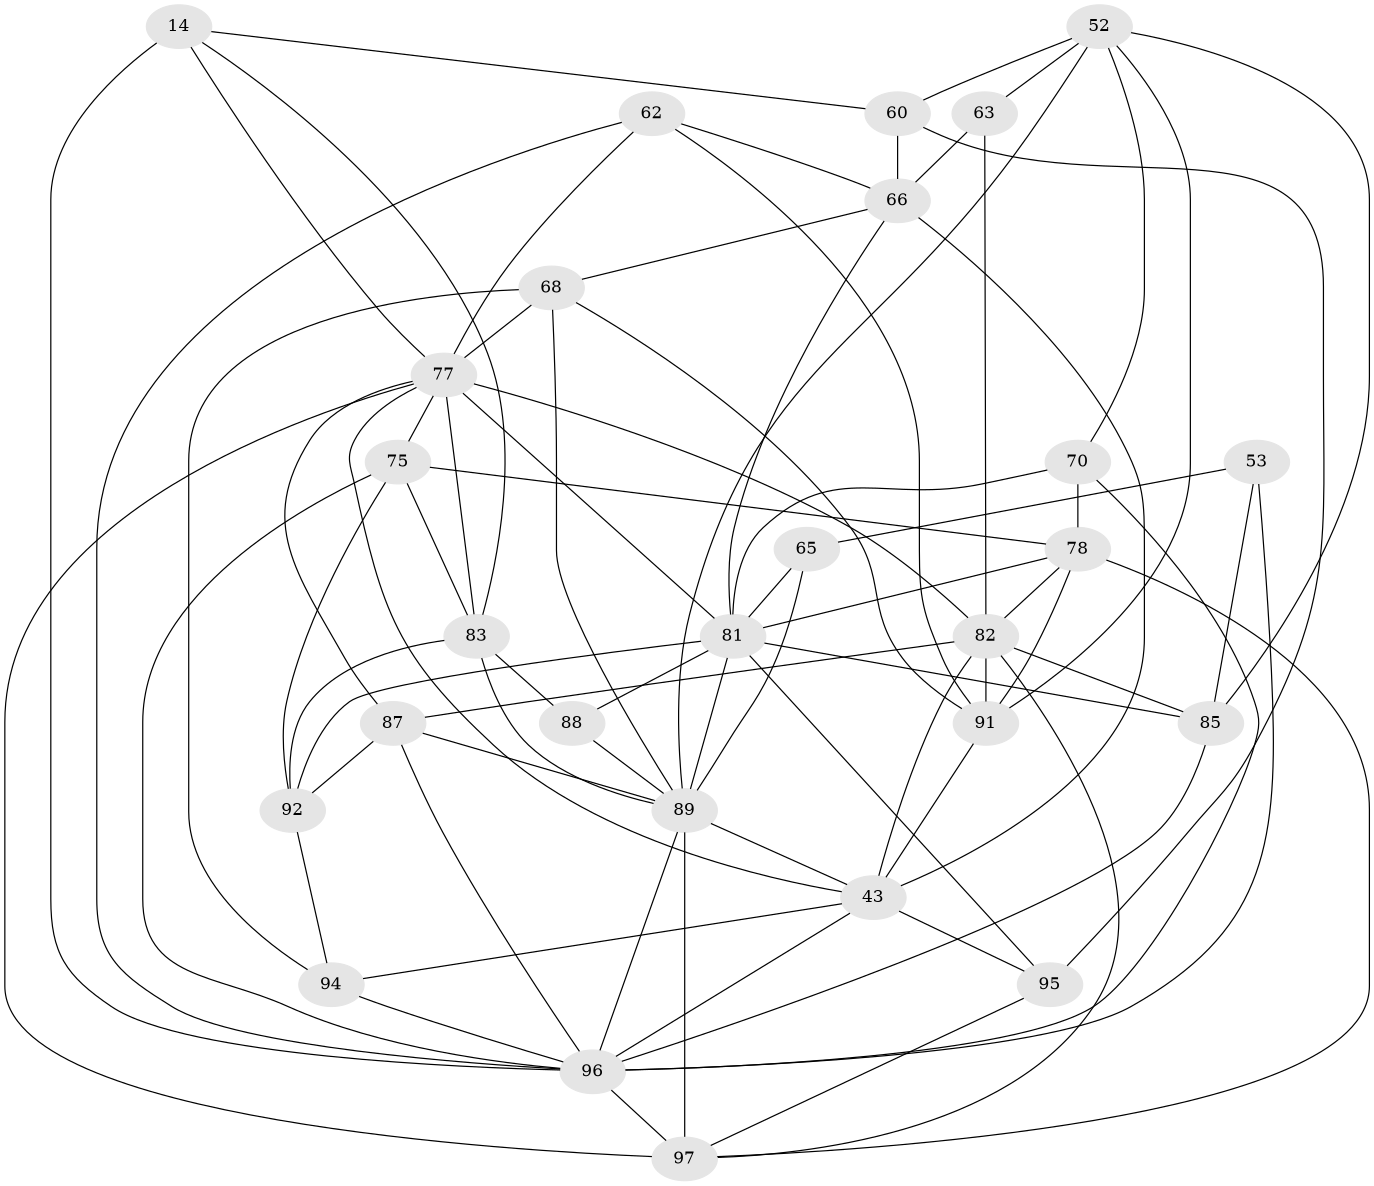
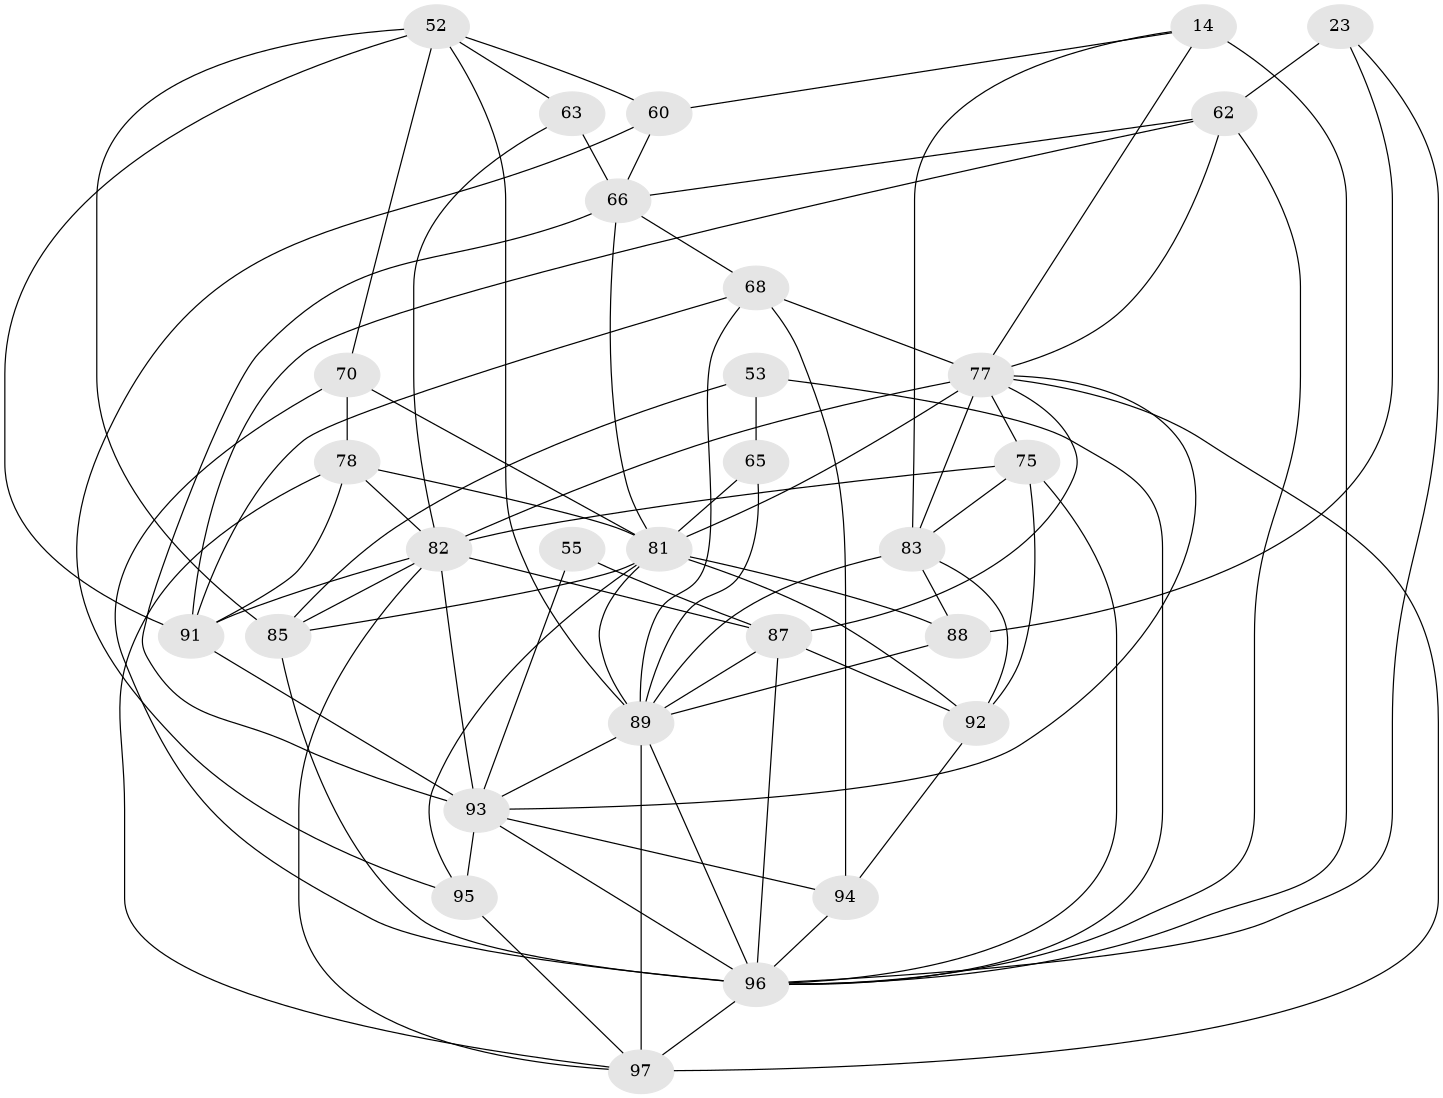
none -> (1340, 27)
(753, 508) -> (731, 497)
none -> (572, 549)
(873, 898) -> (477, 811)
